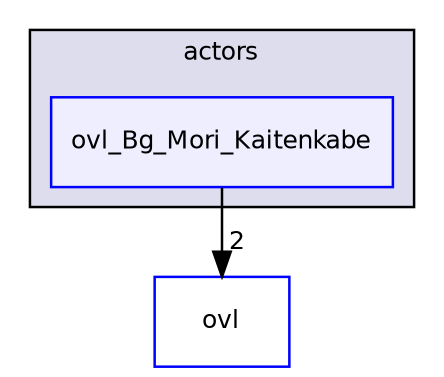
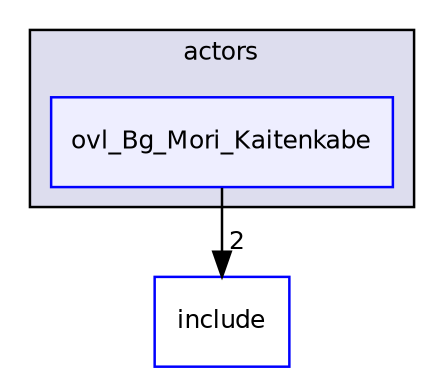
(222, 322) -> (222, 322)
